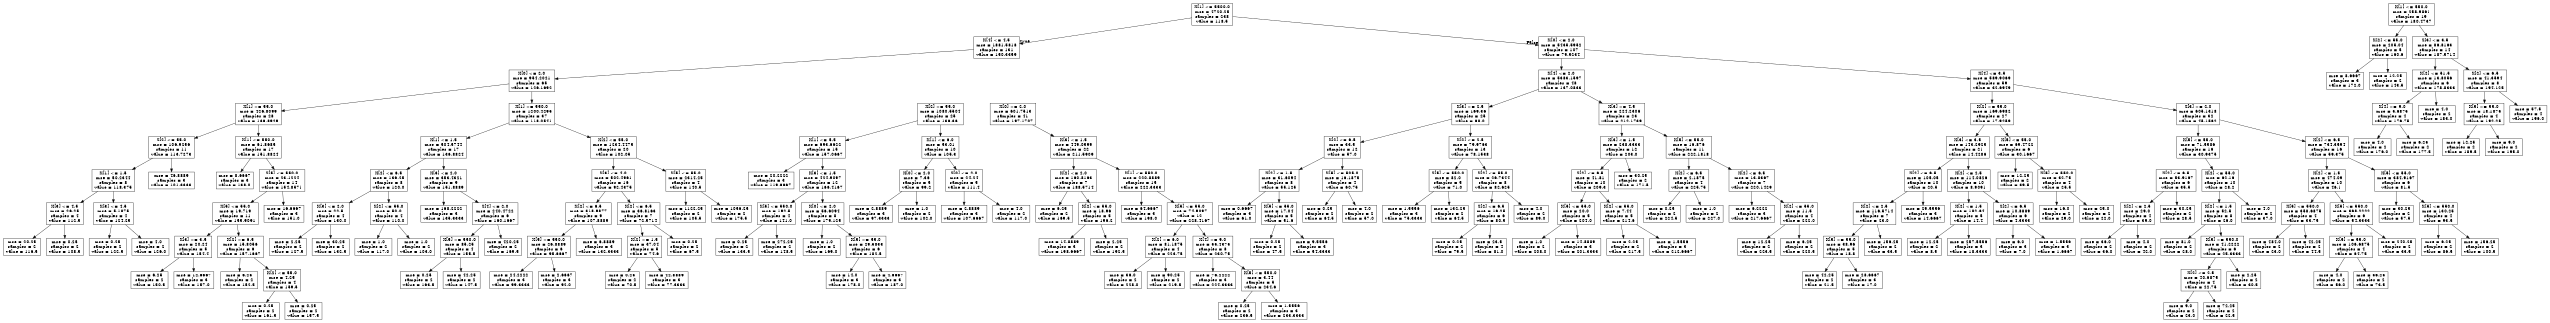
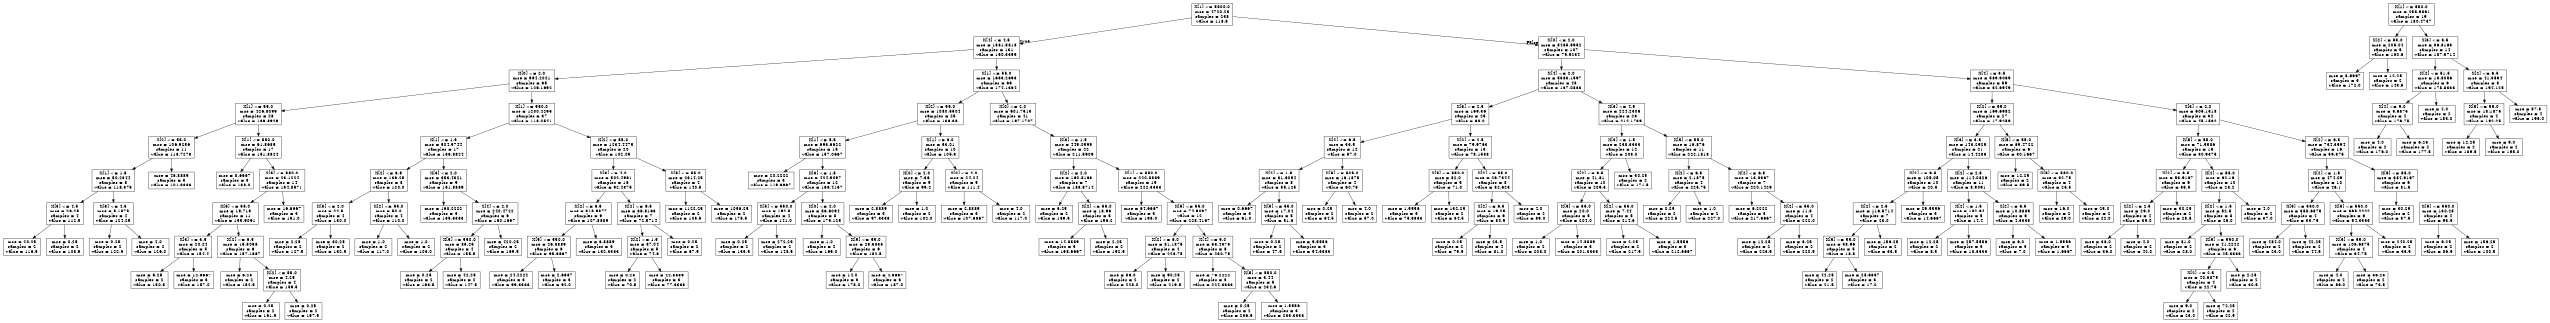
none -> (997, 81)
none -> (2188, 162)
(1969, 180) -> (1969, 180)
(2416, 196) -> none
